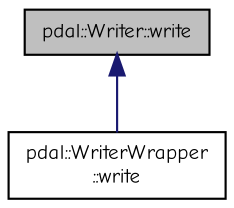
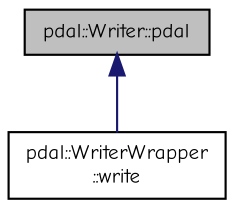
(117, 32) -> (117, 32)
